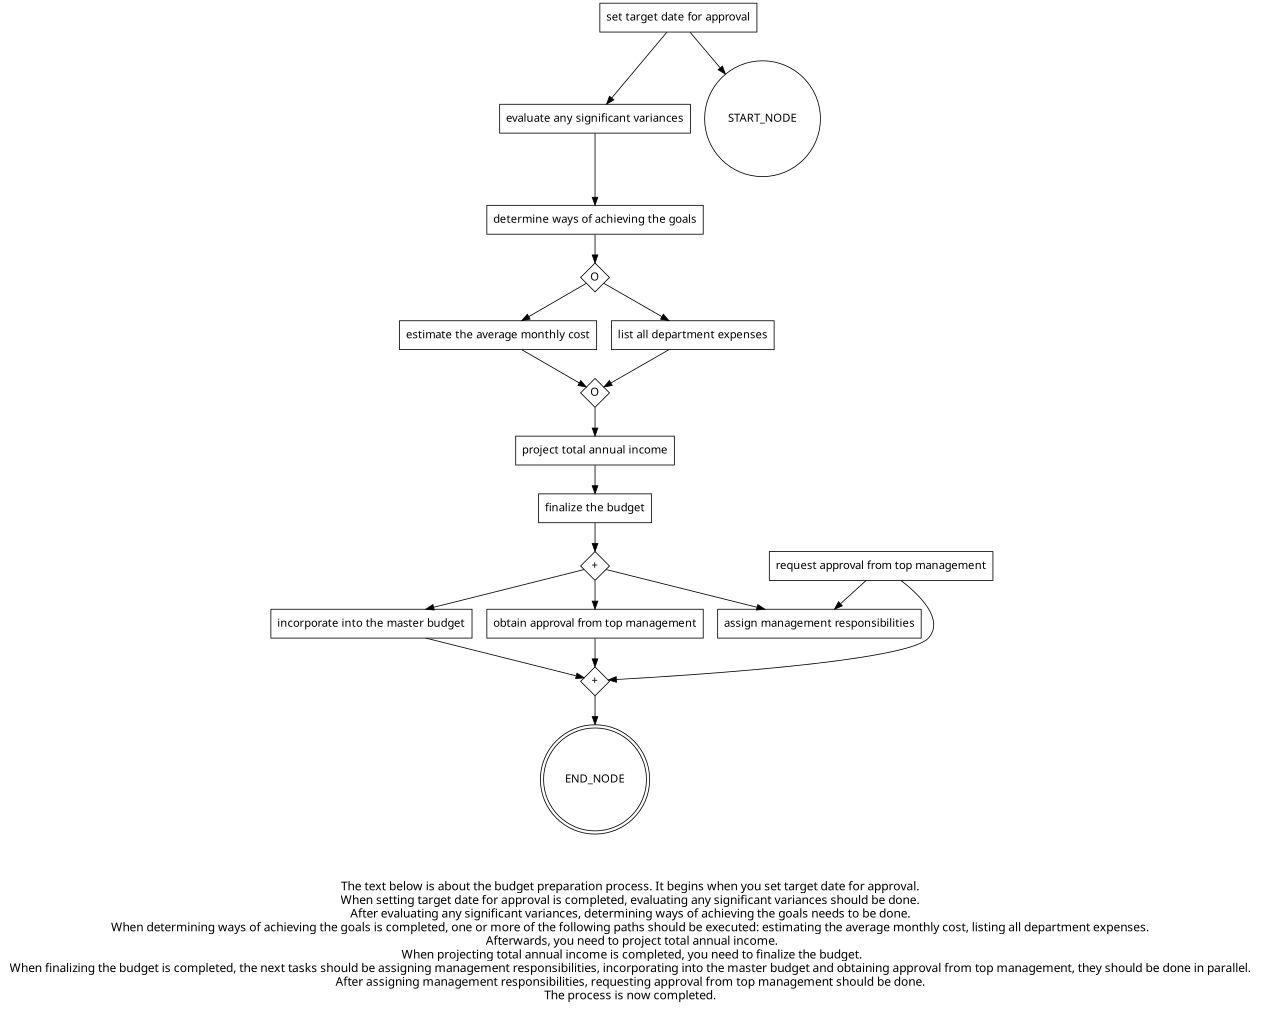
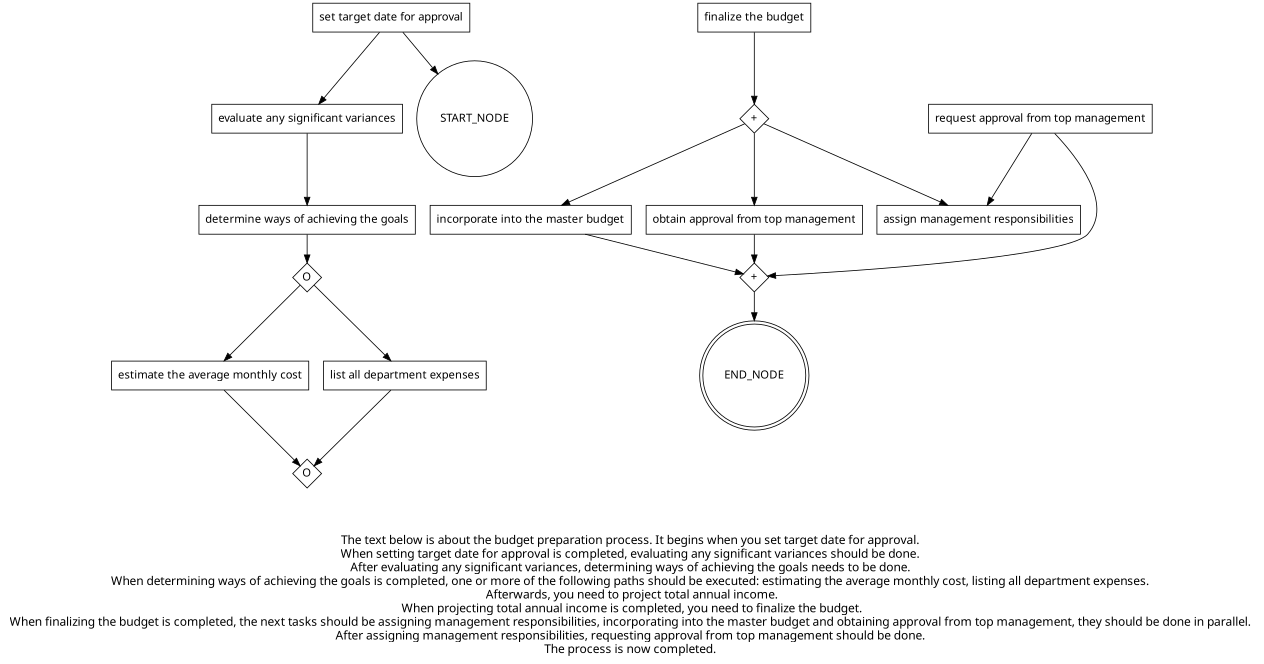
(595, 451) -> none
